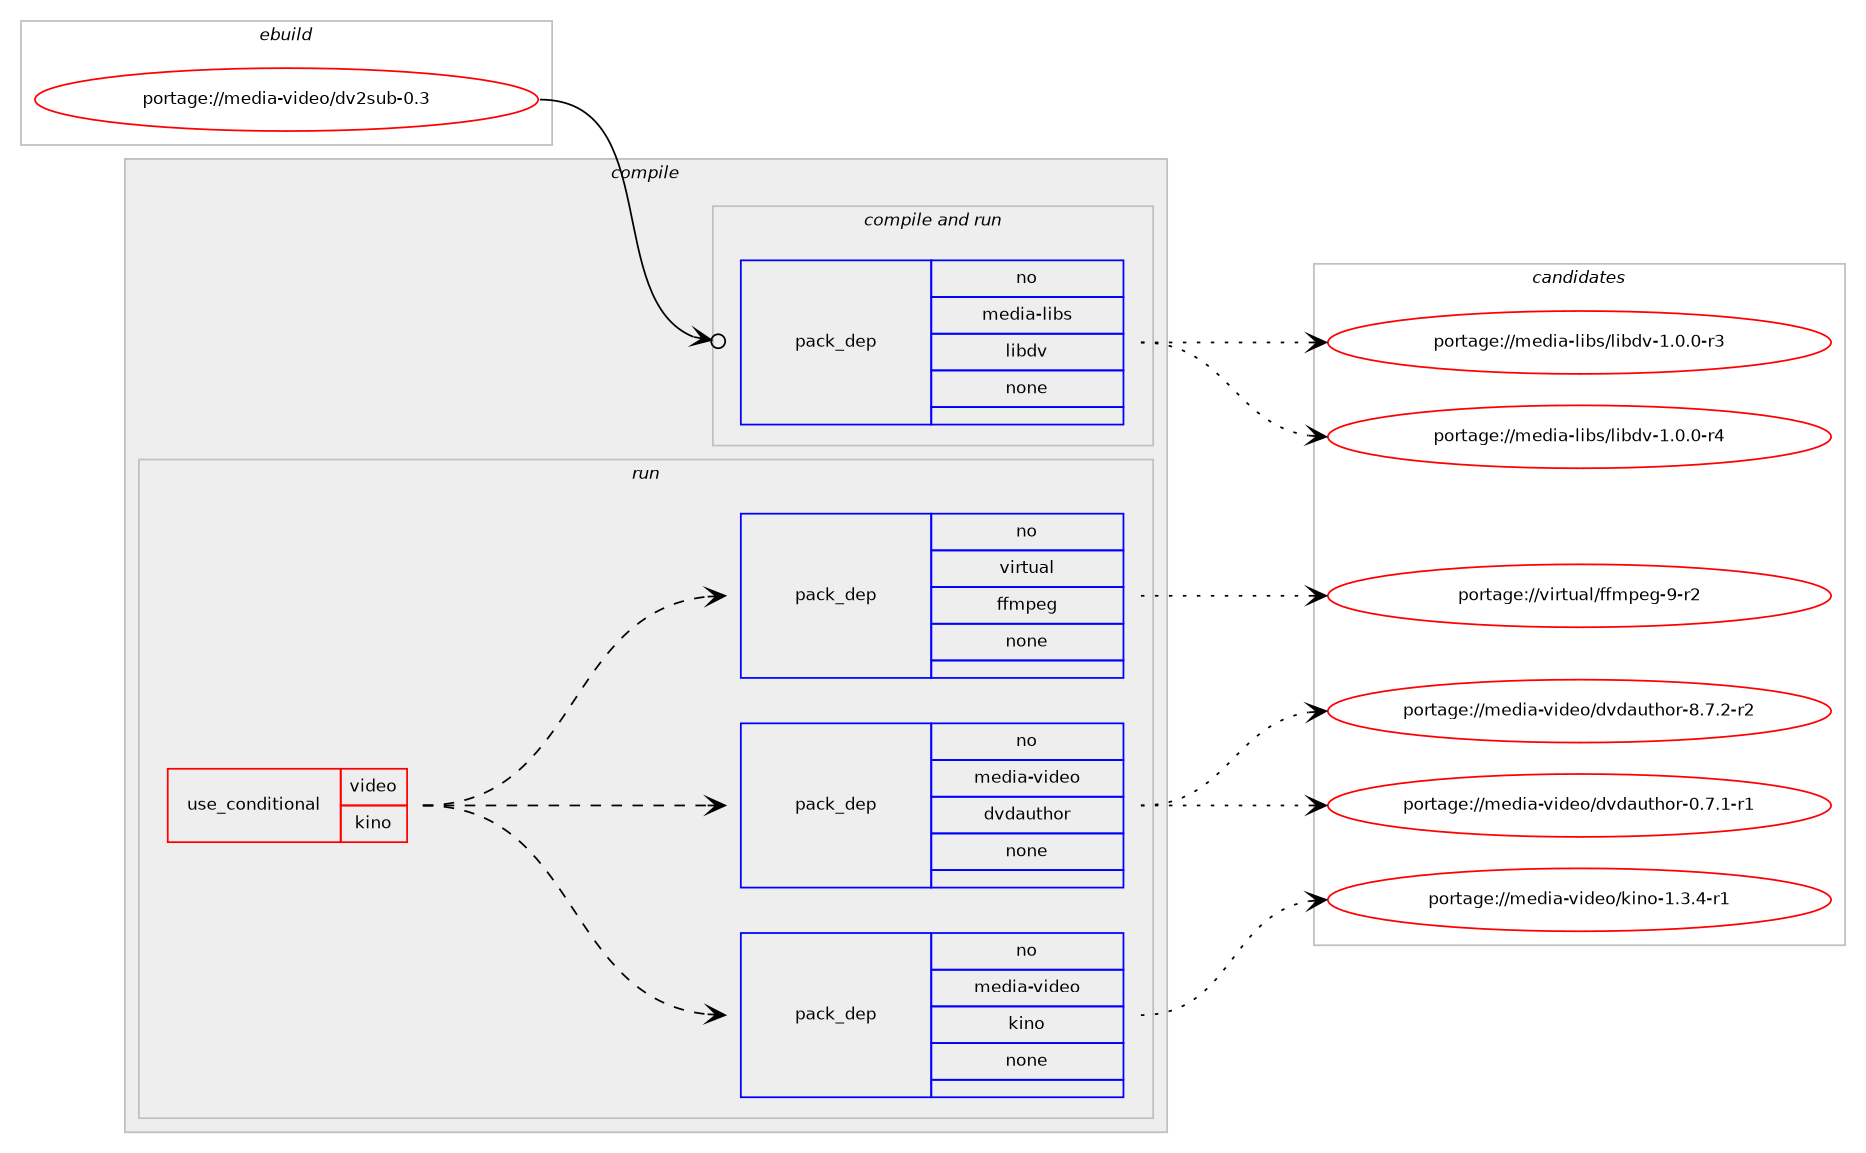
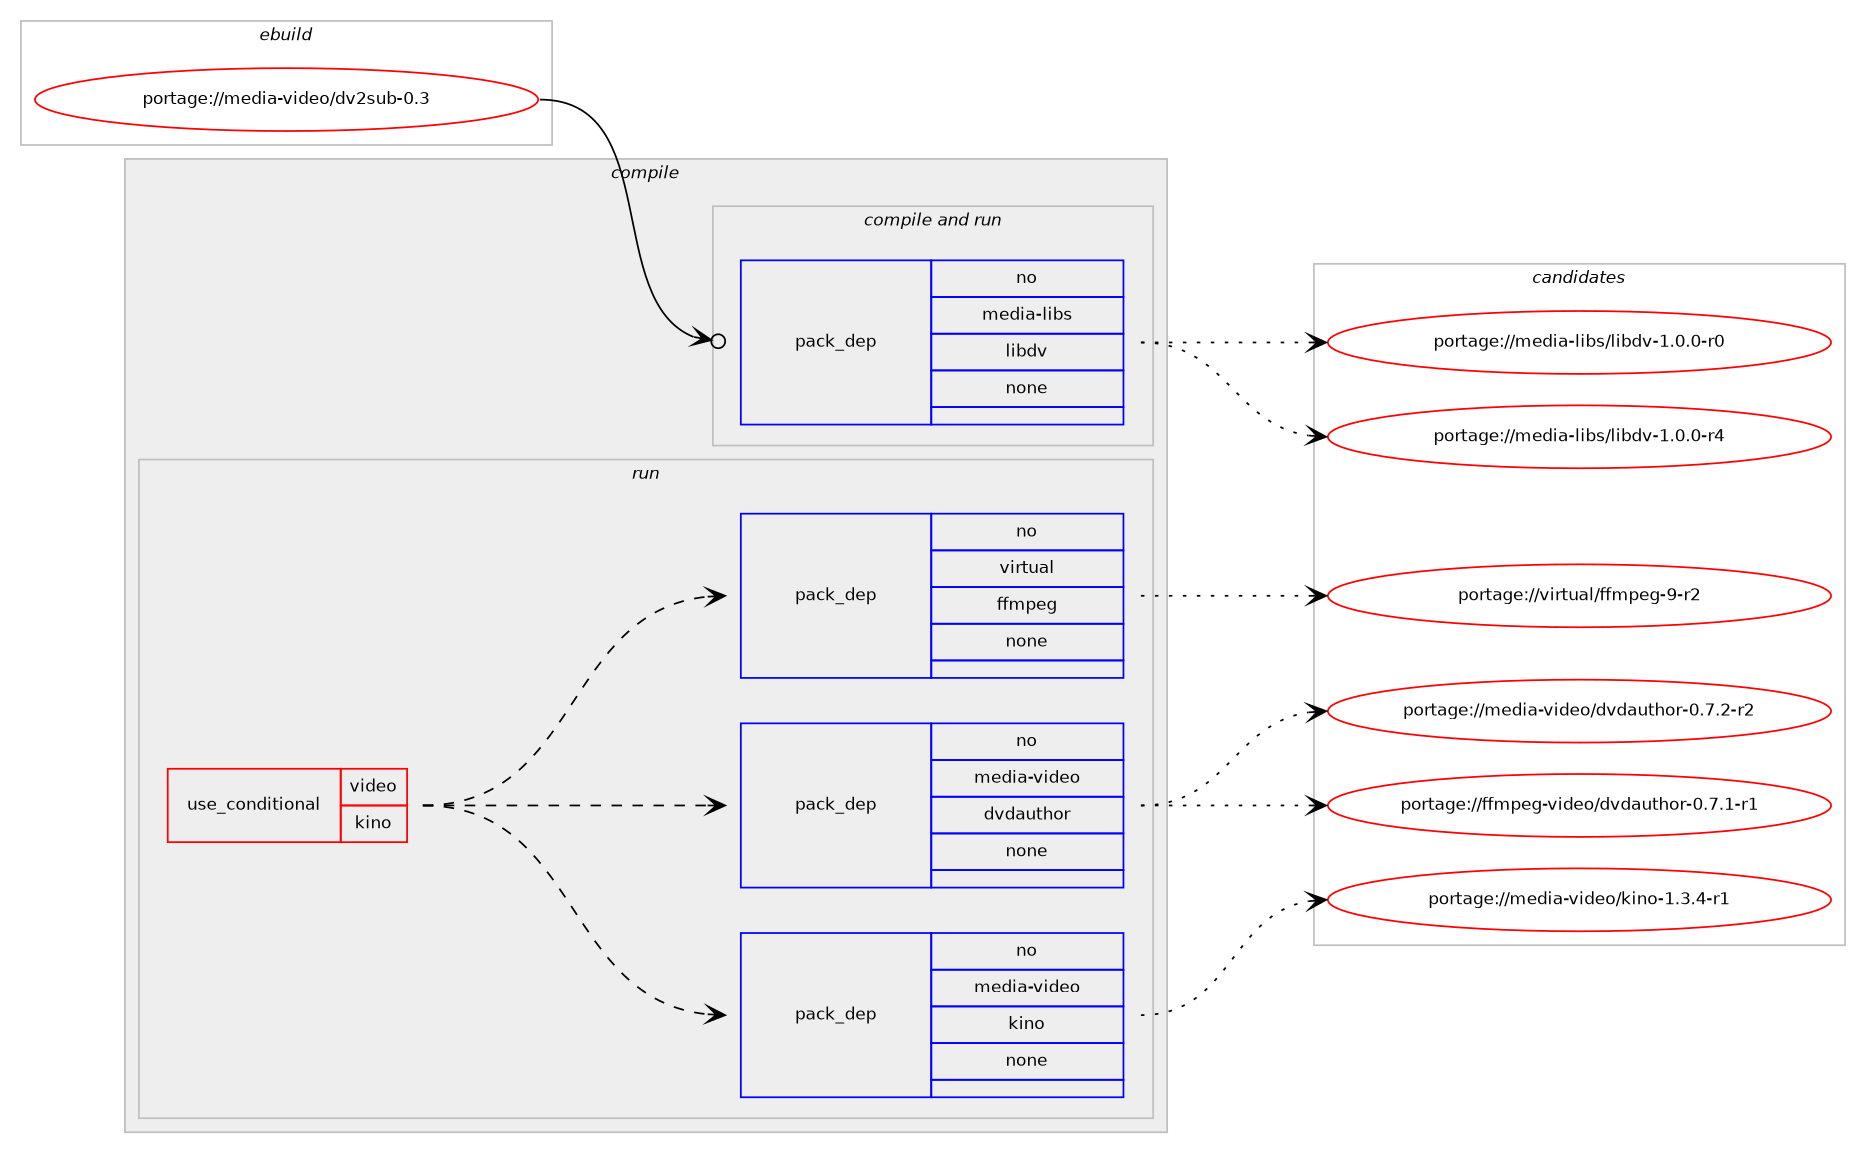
(1579, 342) -> (1579, 342)
(1579, 711) -> (1579, 711)
(1579, 805) -> (1579, 805)
